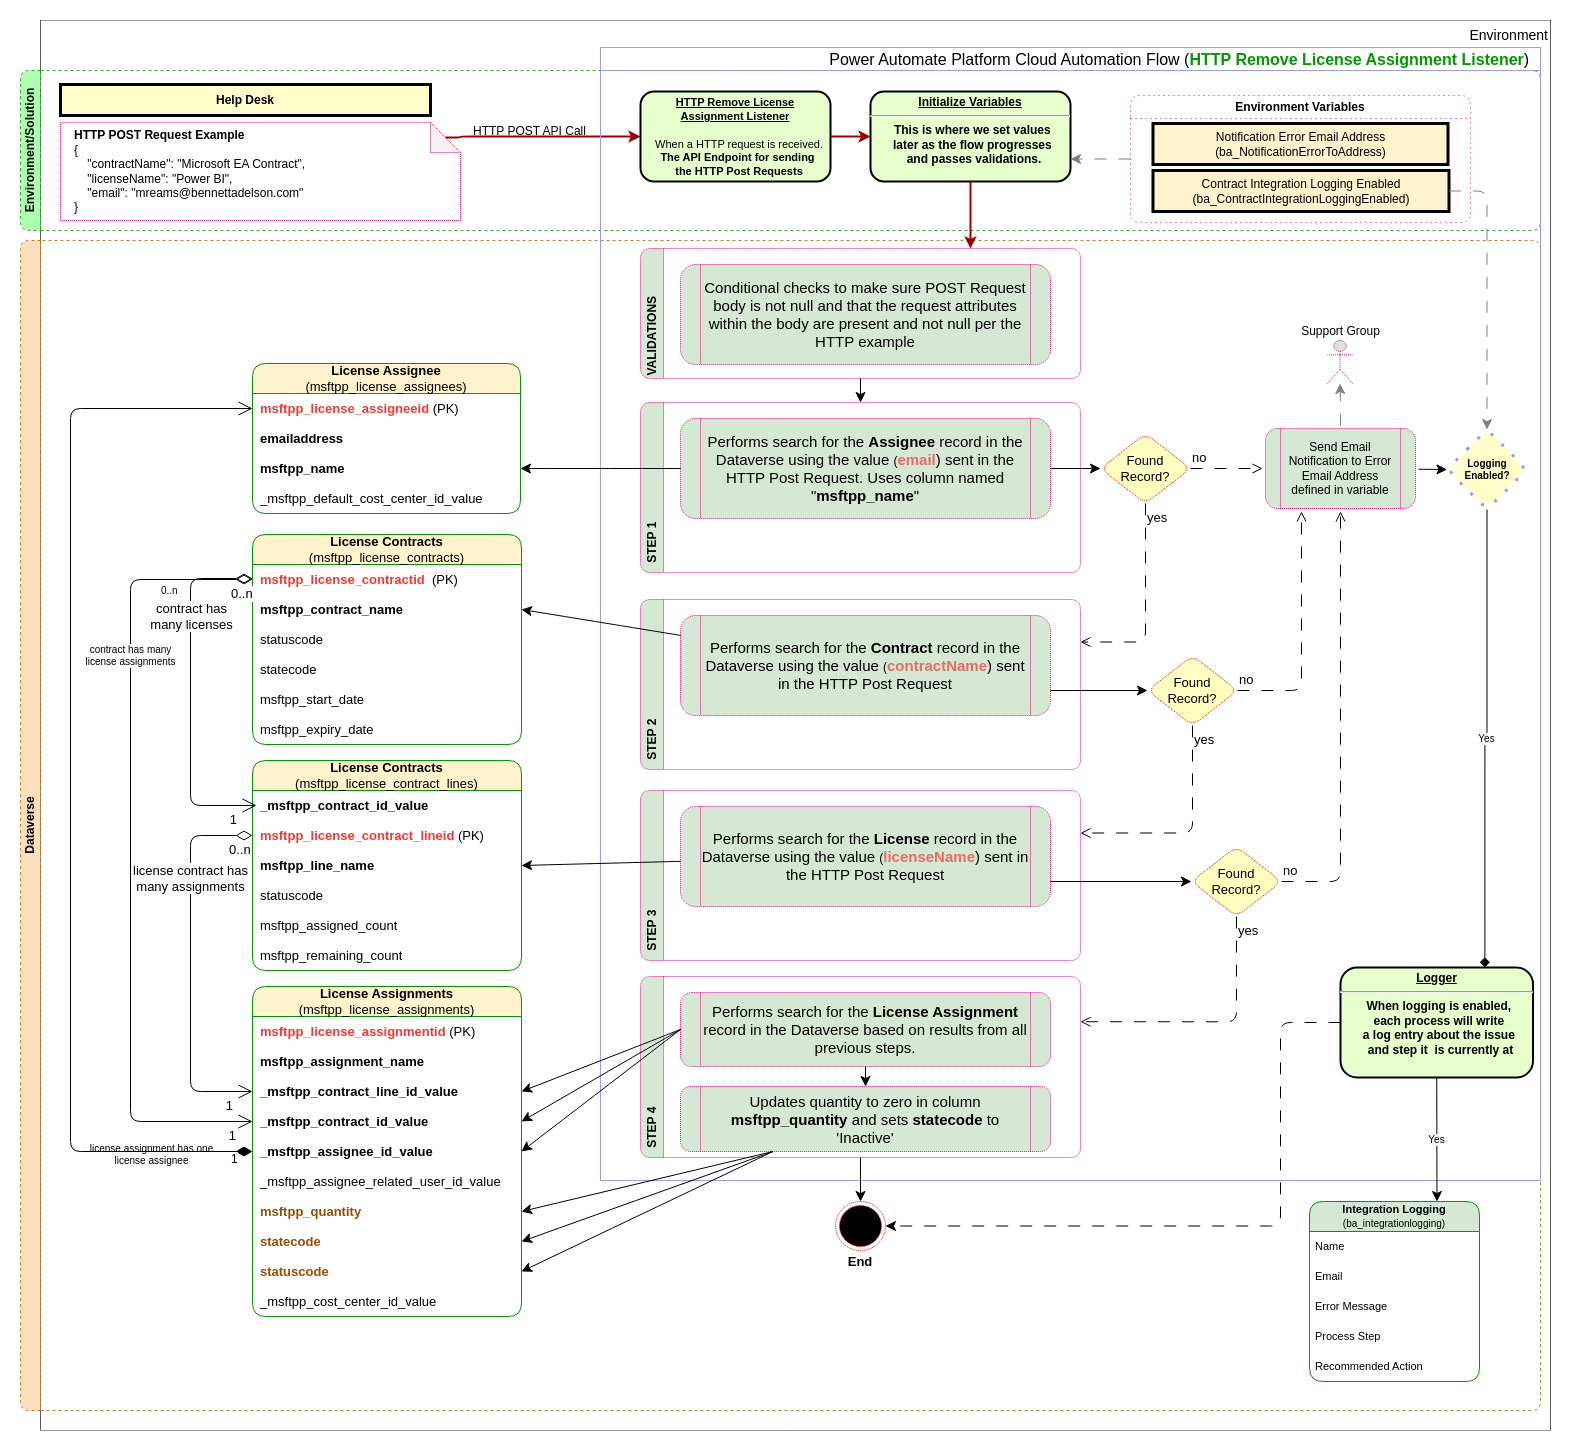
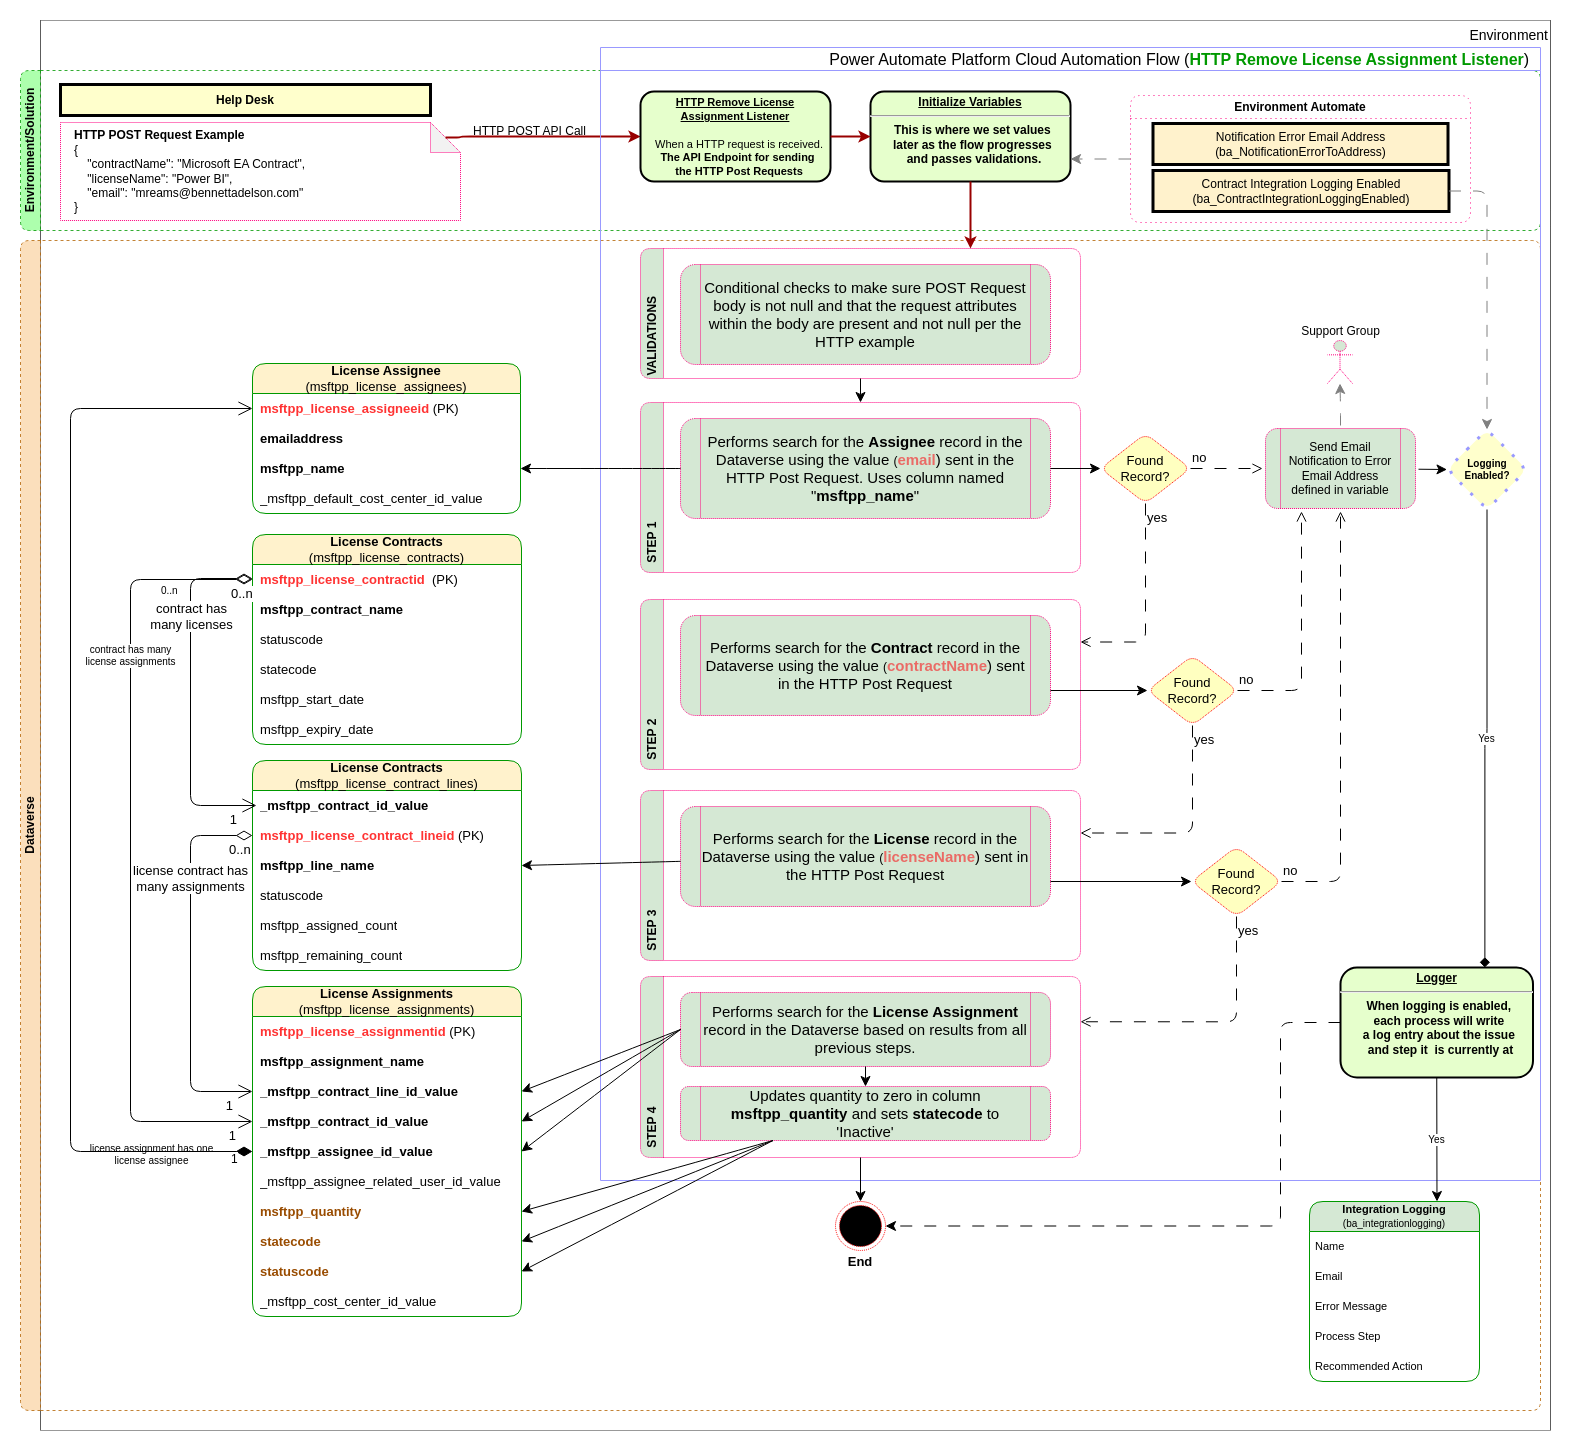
(1301, 108) -> (1301, 108)
(603, 623) -> none
(866, 1119) -> (866, 1114)
